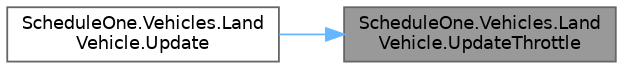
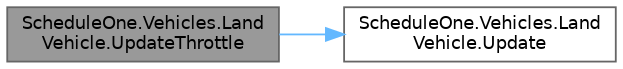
(303, 34) -> (303, 34)
